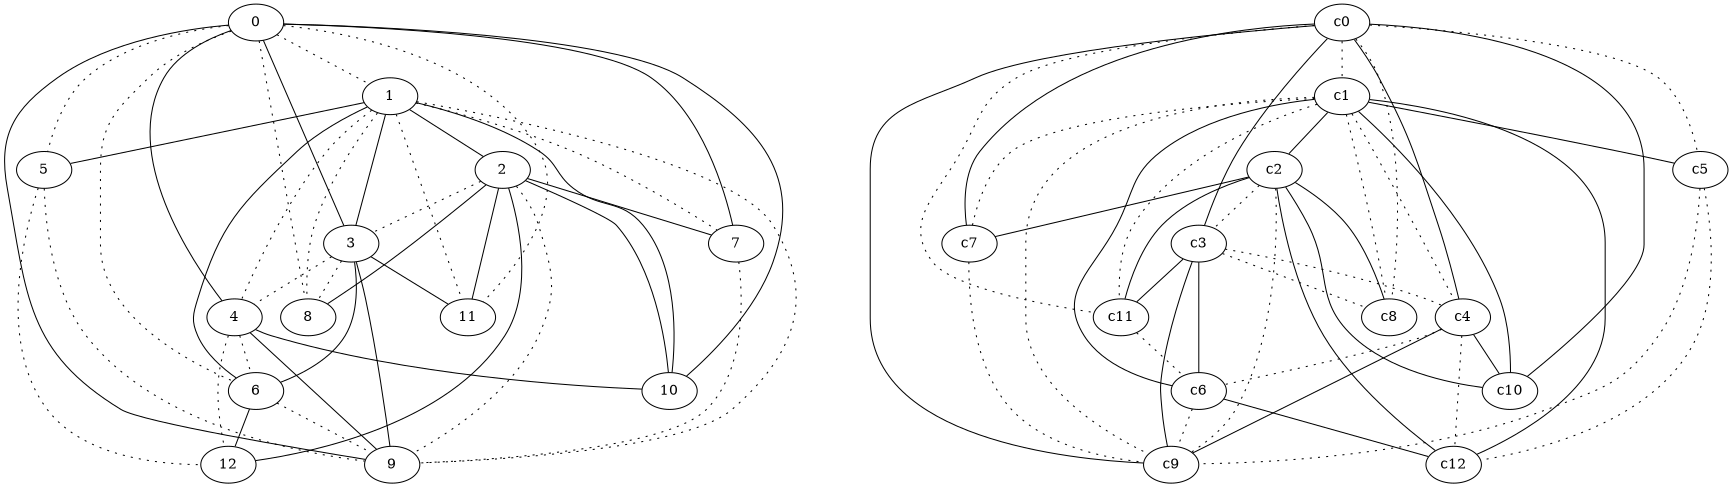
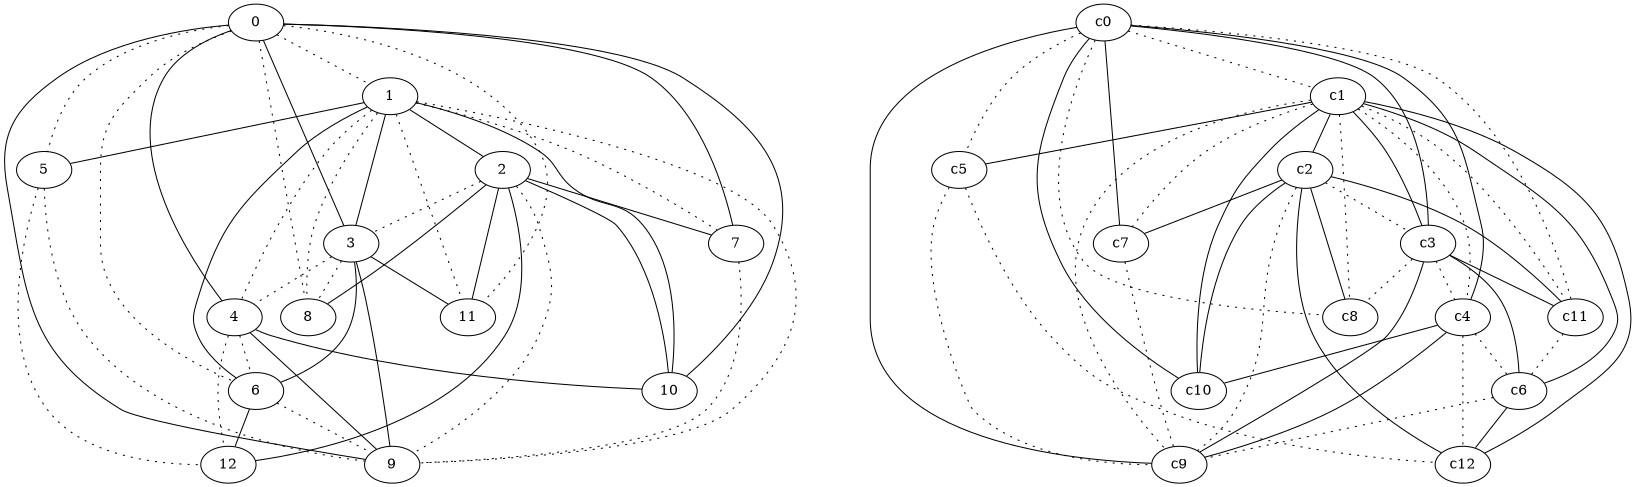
none -> (1394, 165)
